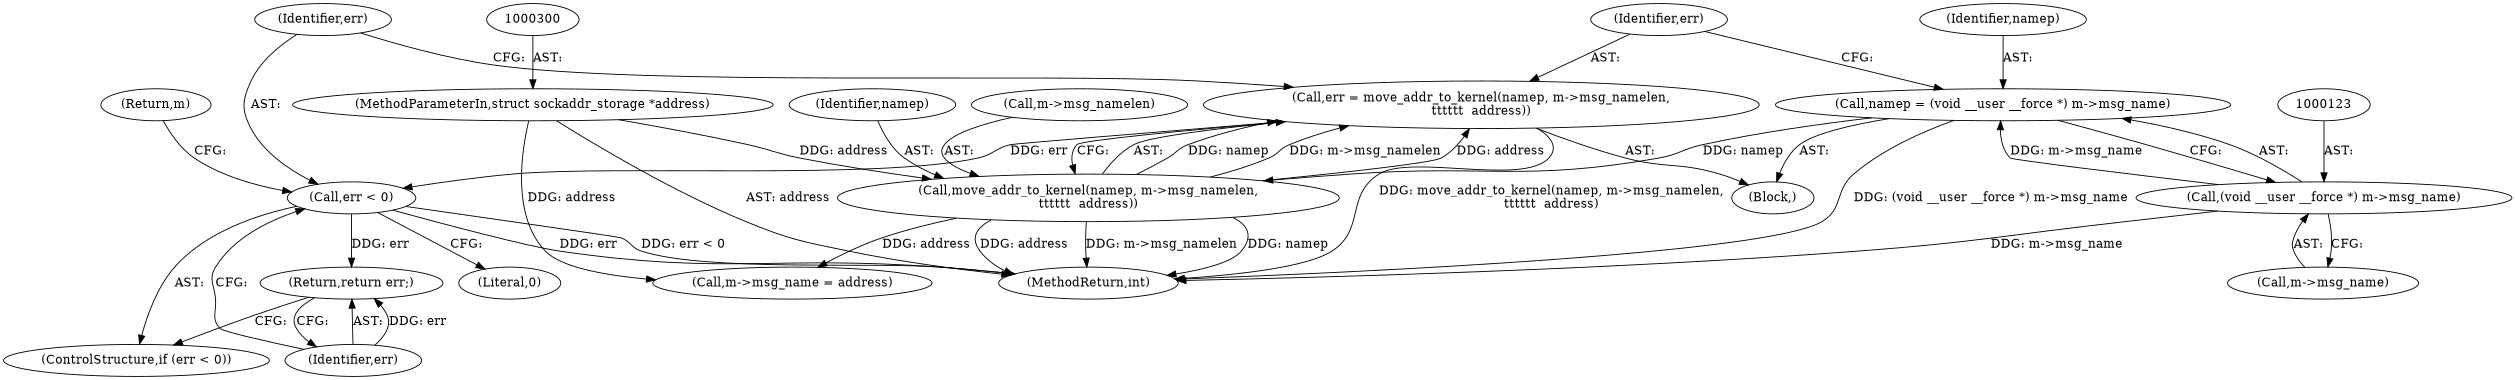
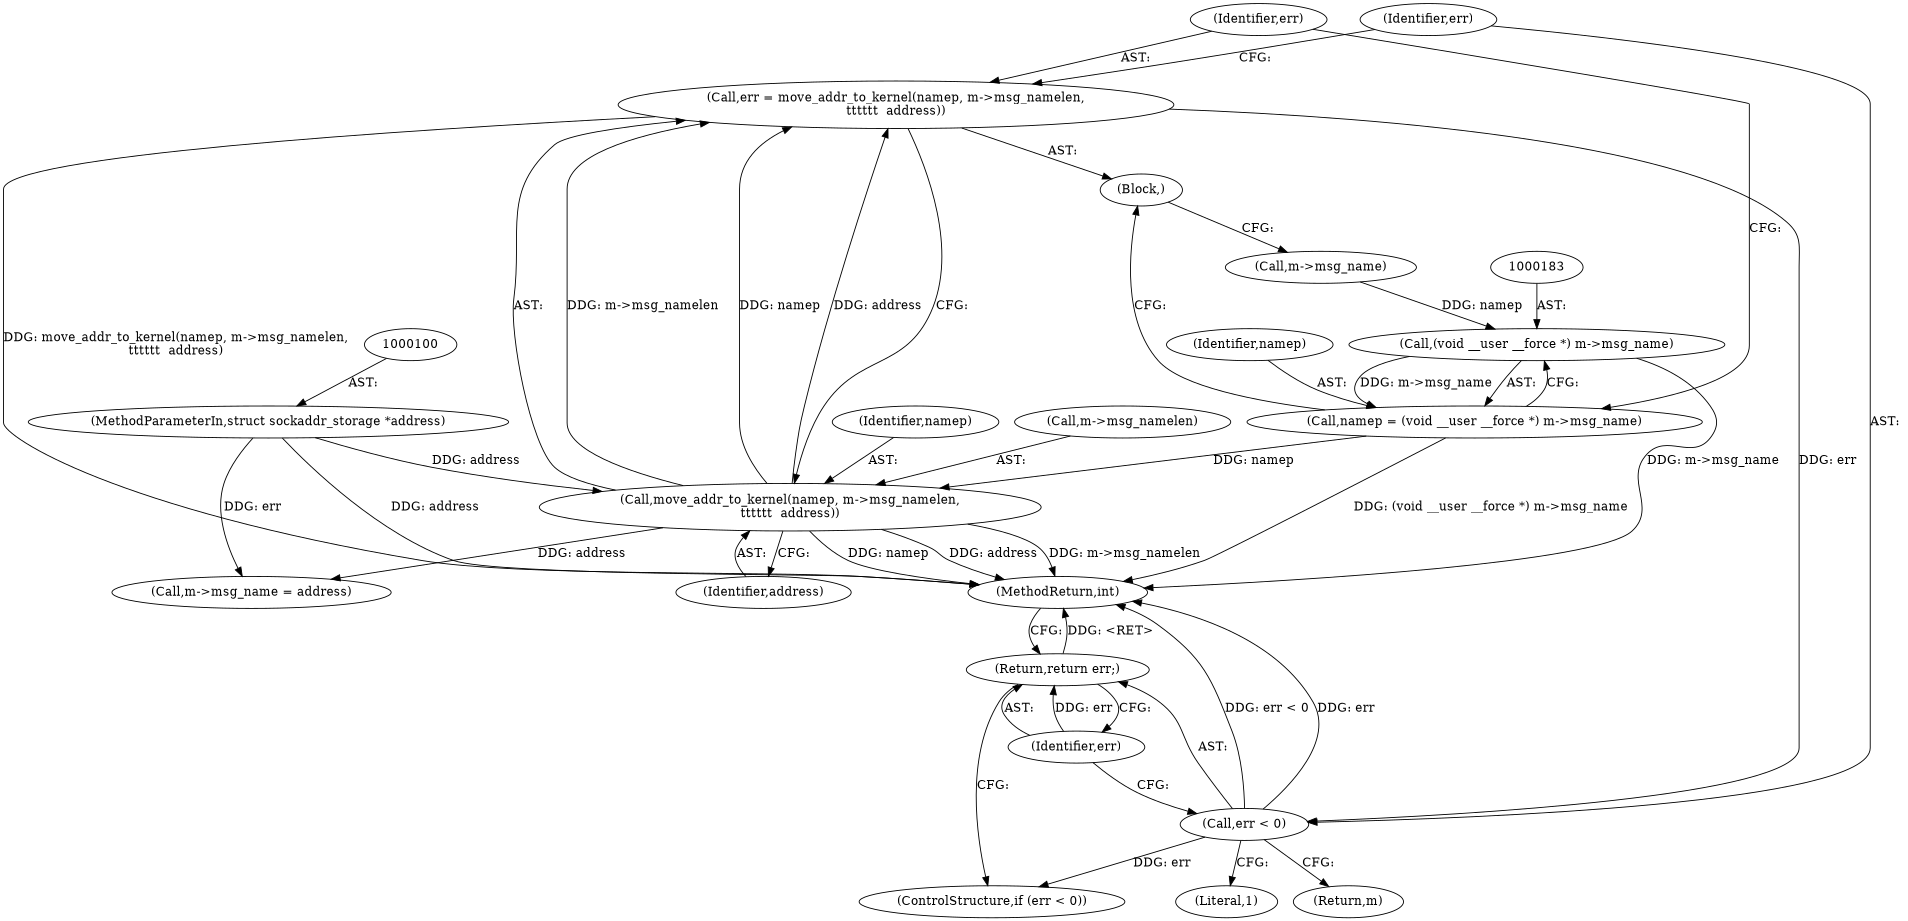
(533, 20) -> (411, 345)
(2324, 105) -> (1537, 267)
(1816, 151) -> (1152, 306)
(214, 169) -> (1293, 860)
(572, 198) -> (253, 507)
(788, 198) -> (436, 507)
(2331, 236) -> (1224, 226)
(380, 244) -> (1215, 747)
(2311, 244) -> (1482, 306)
(192, 283) -> (1162, 863)
(510, 283) -> (1227, 902)
none -> (764, 592)
none -> (1030, 627)
none -> (1067, 636)
